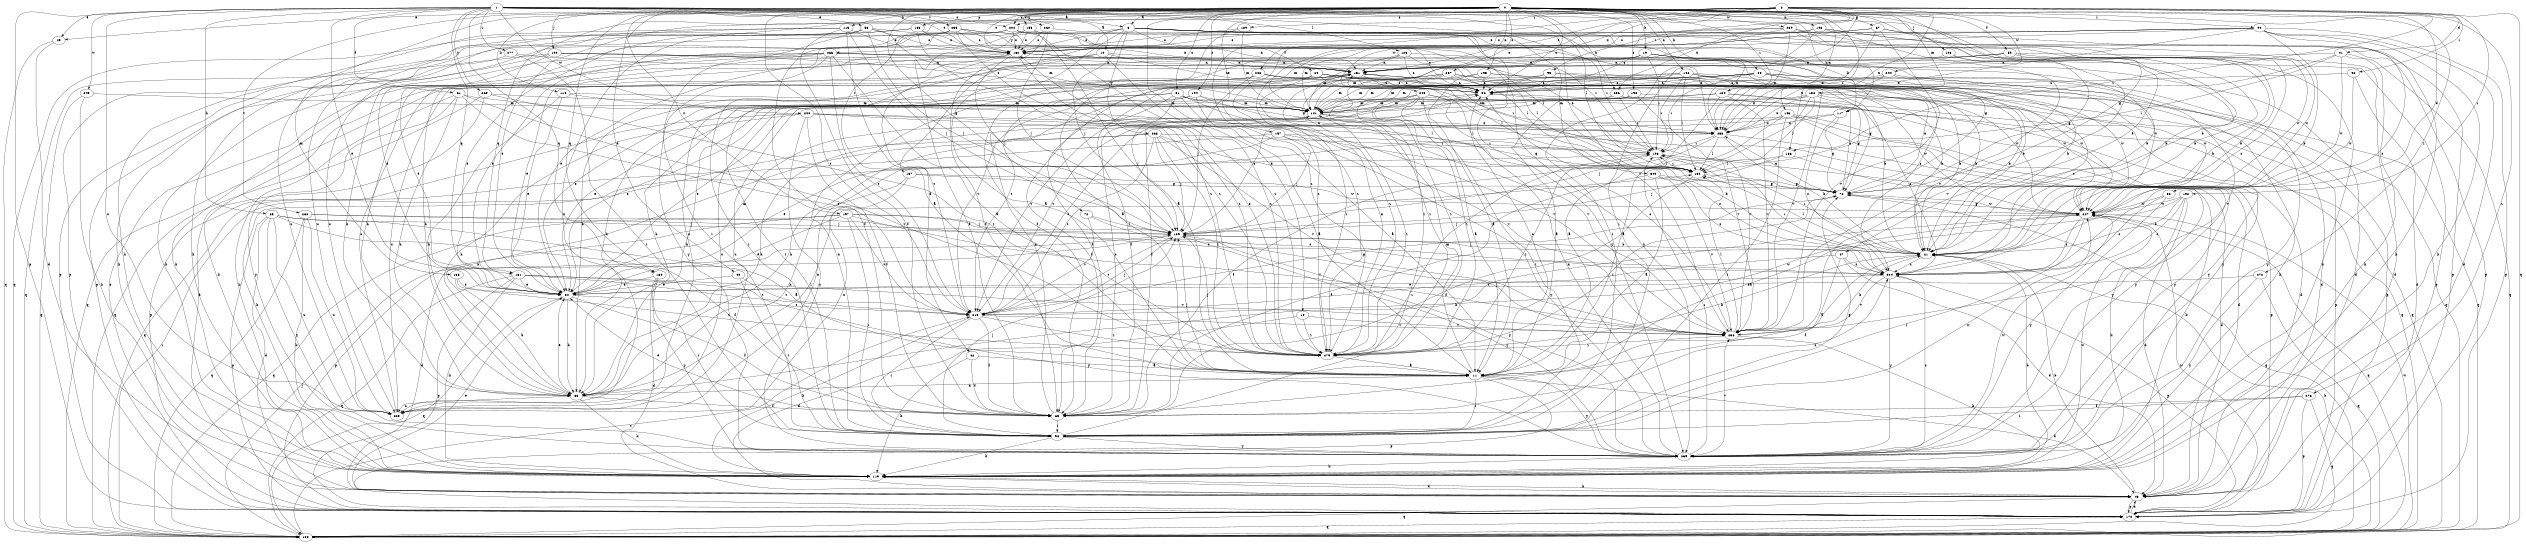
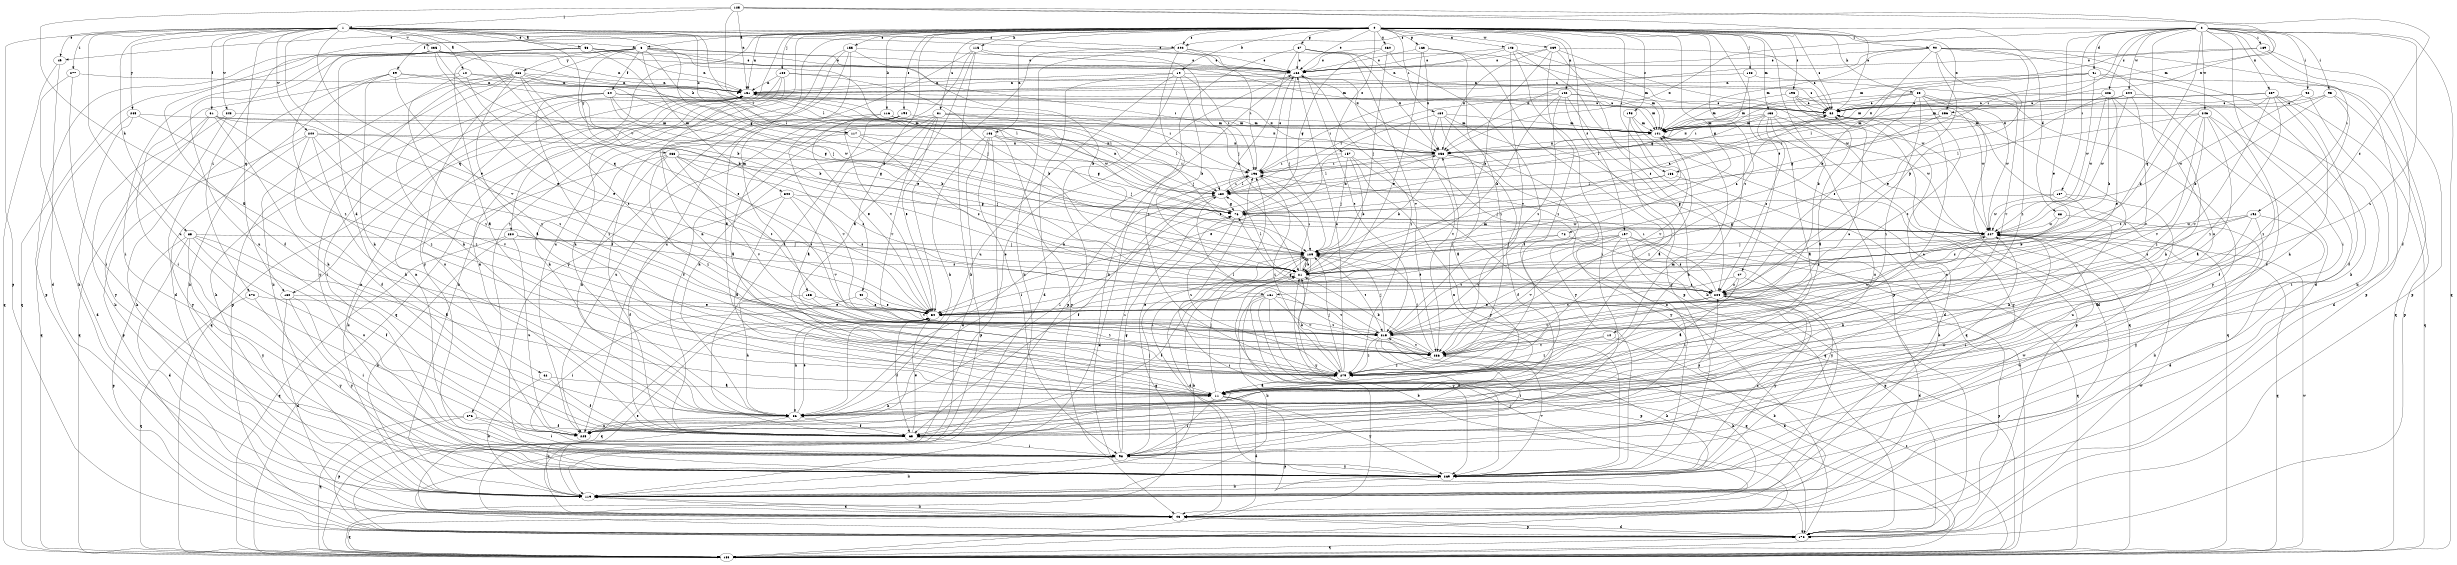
(951, 12) -> (541, 18)
(628, 194) -> (891, 214)
